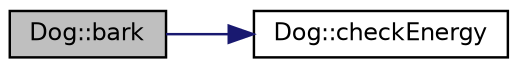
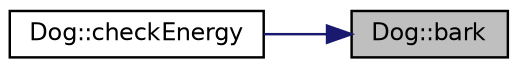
(197, 34) -> (295, 34)
